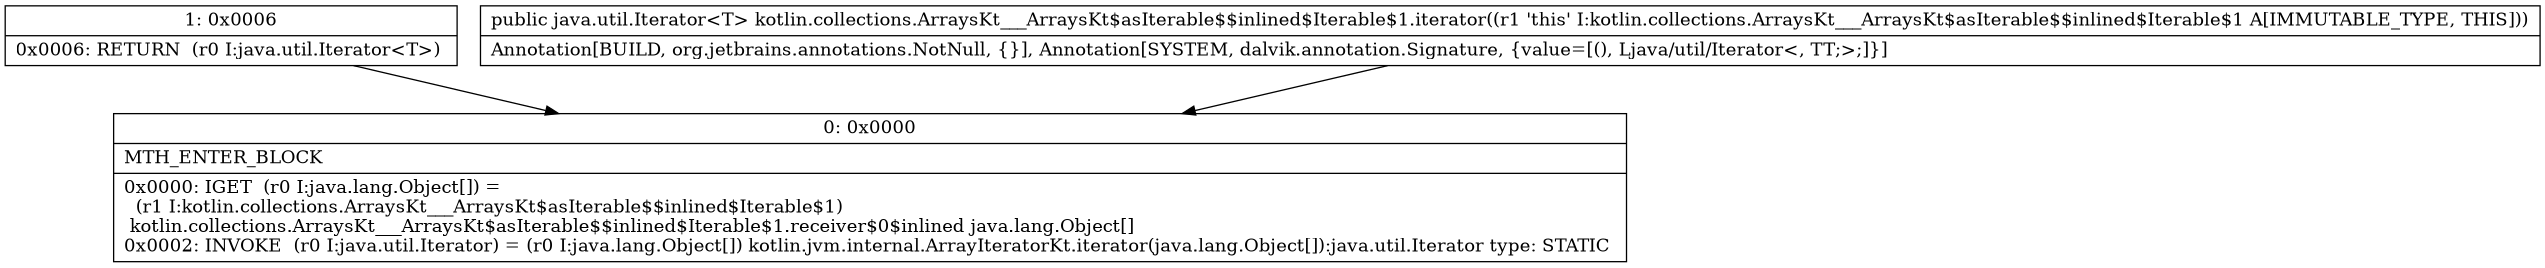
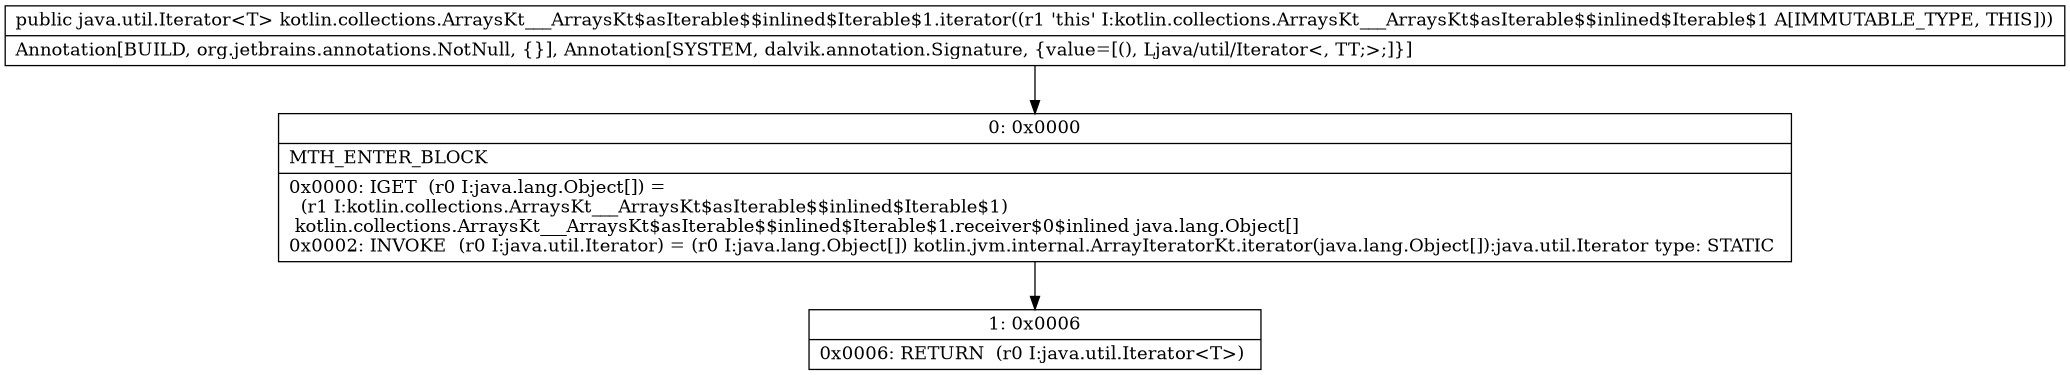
(450, 88) -> (1035, 279)
